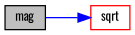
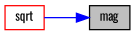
(62, 18) -> (60, 18)
